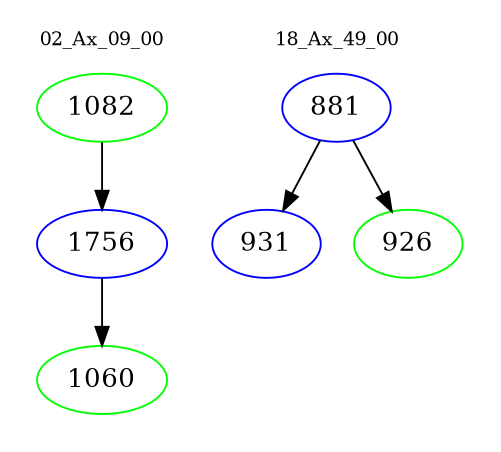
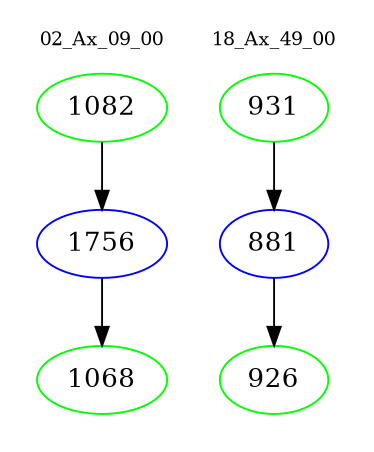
(306, 167) -> (274, 167)
(267, 244) -> (274, 108)
(102, 380) -> (102, 380)
